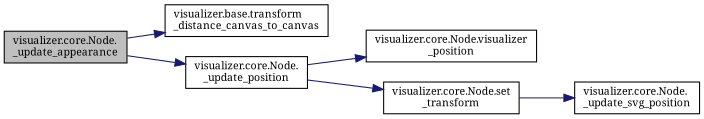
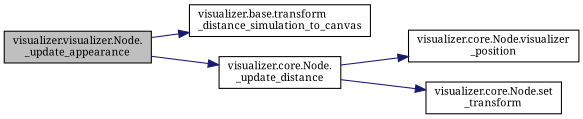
(247, 21) -> (280, 21)
(66, 47) -> (78, 47)
(247, 72) -> (280, 72)
(637, 98) -> none
